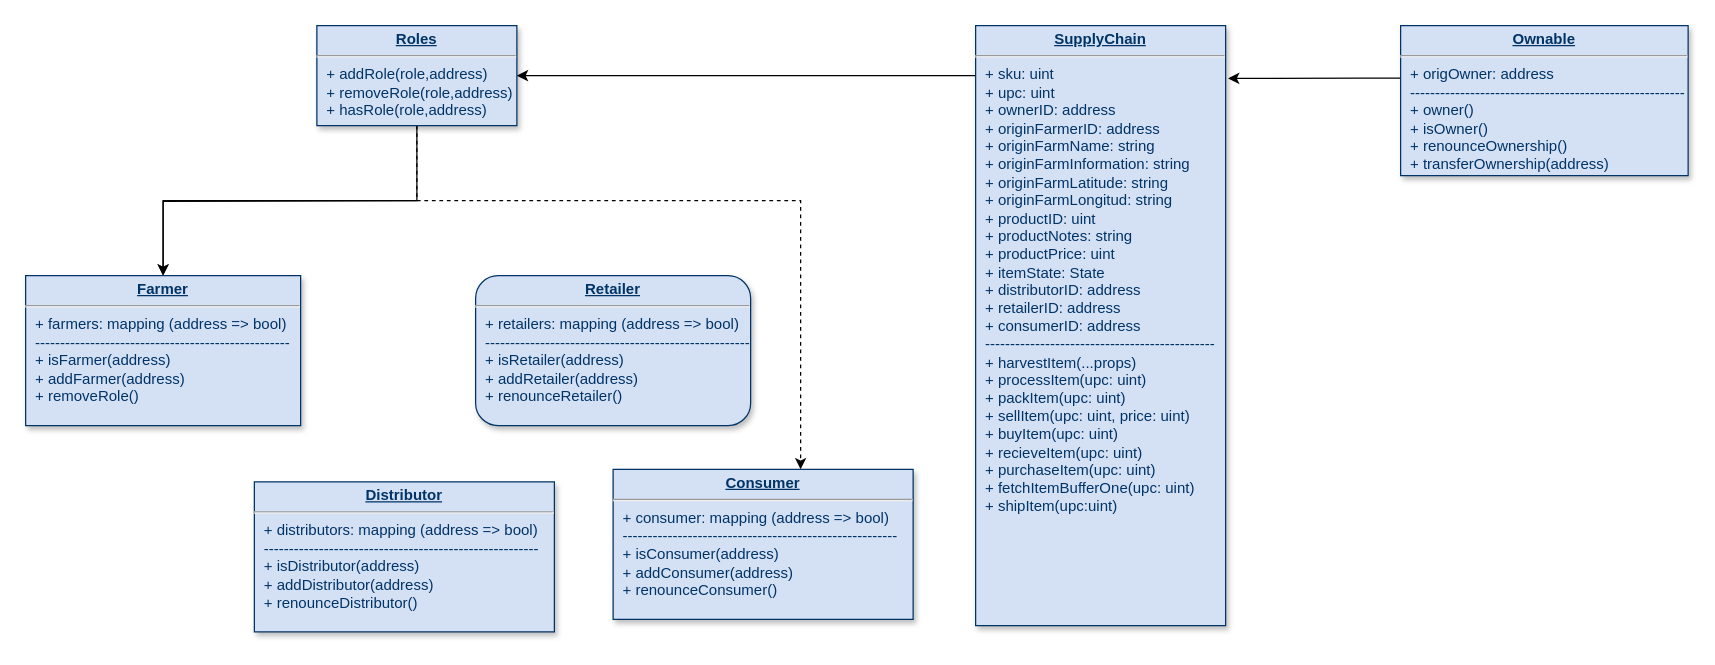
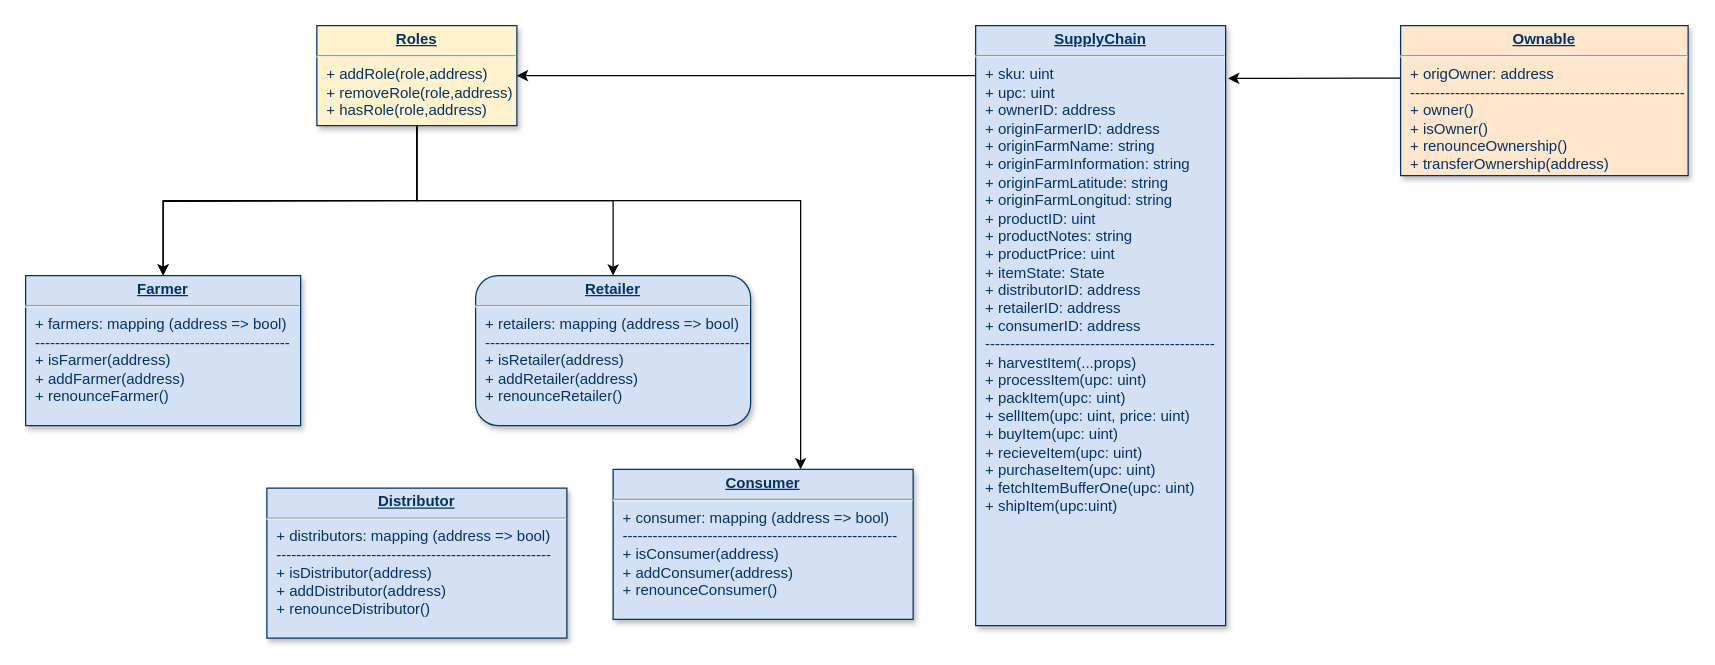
(417, 76) -> (417, 76)
(1544, 101) -> (1544, 101)
none -> (613, 235)
(801, 239) -> (801, 239)
(240, 330) -> (240, 330)
(404, 557) -> (417, 563)
